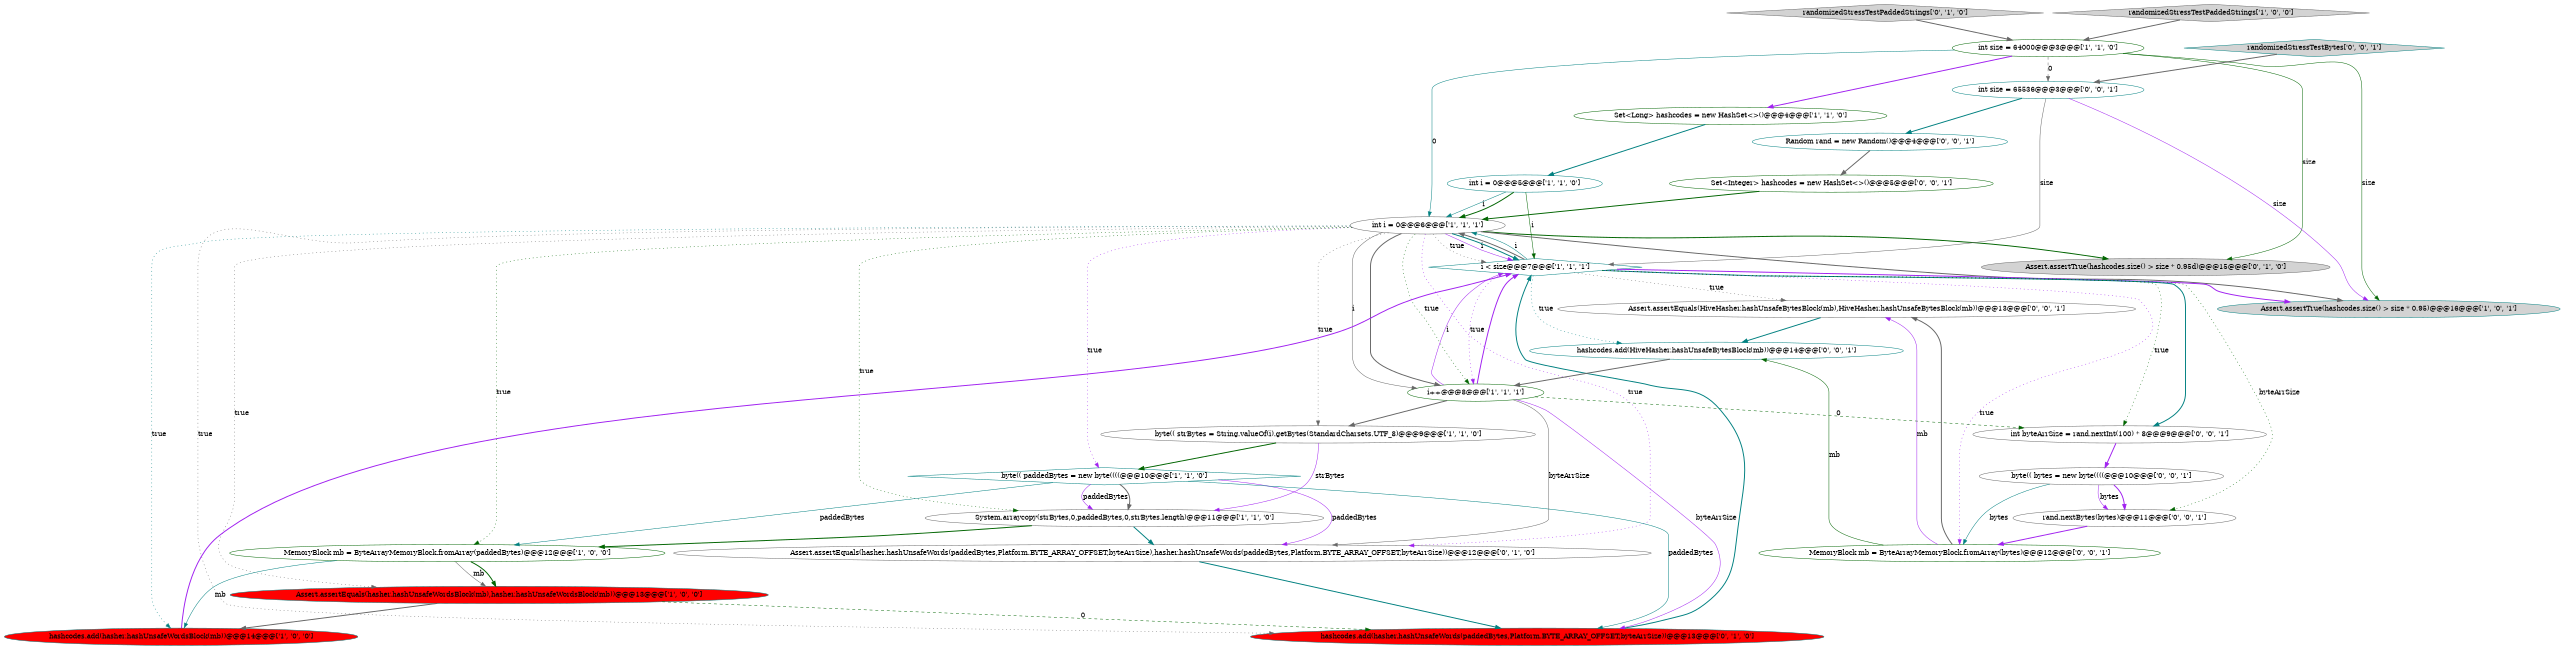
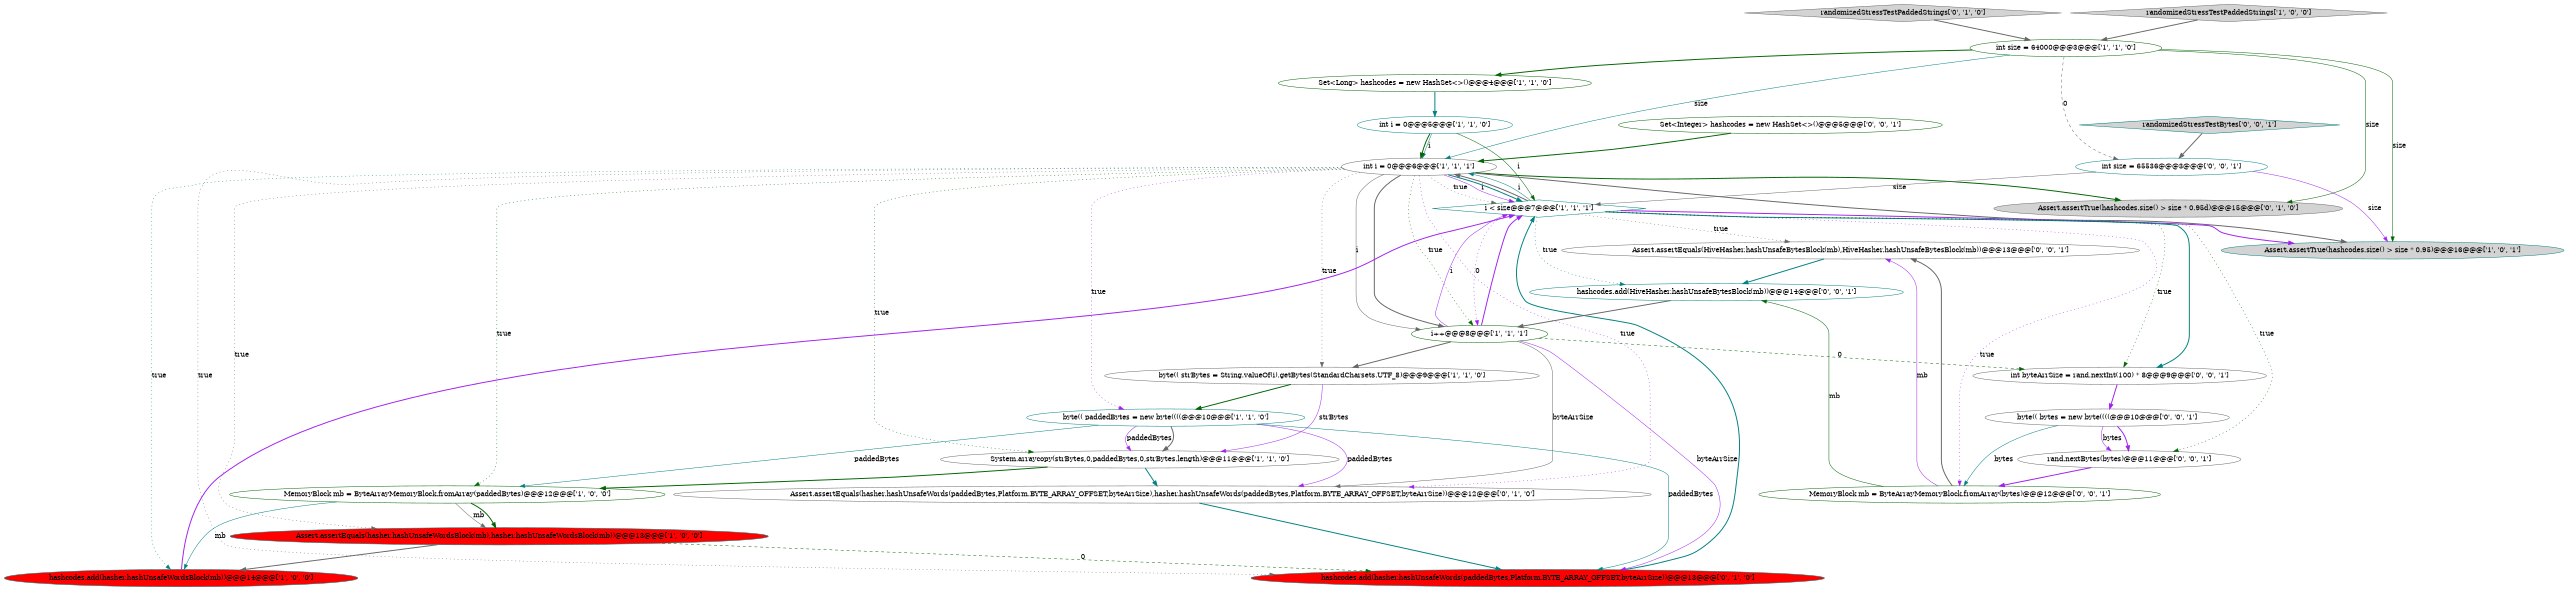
(1893, 81) -> (1736, 58)
(1434, 142) -> (1701, 104)
(1880, 142) -> none
(1477, 330) -> (1478, 271)
(2279, 393) -> (2267, 334)
(1104, 476) -> (1166, 418)
